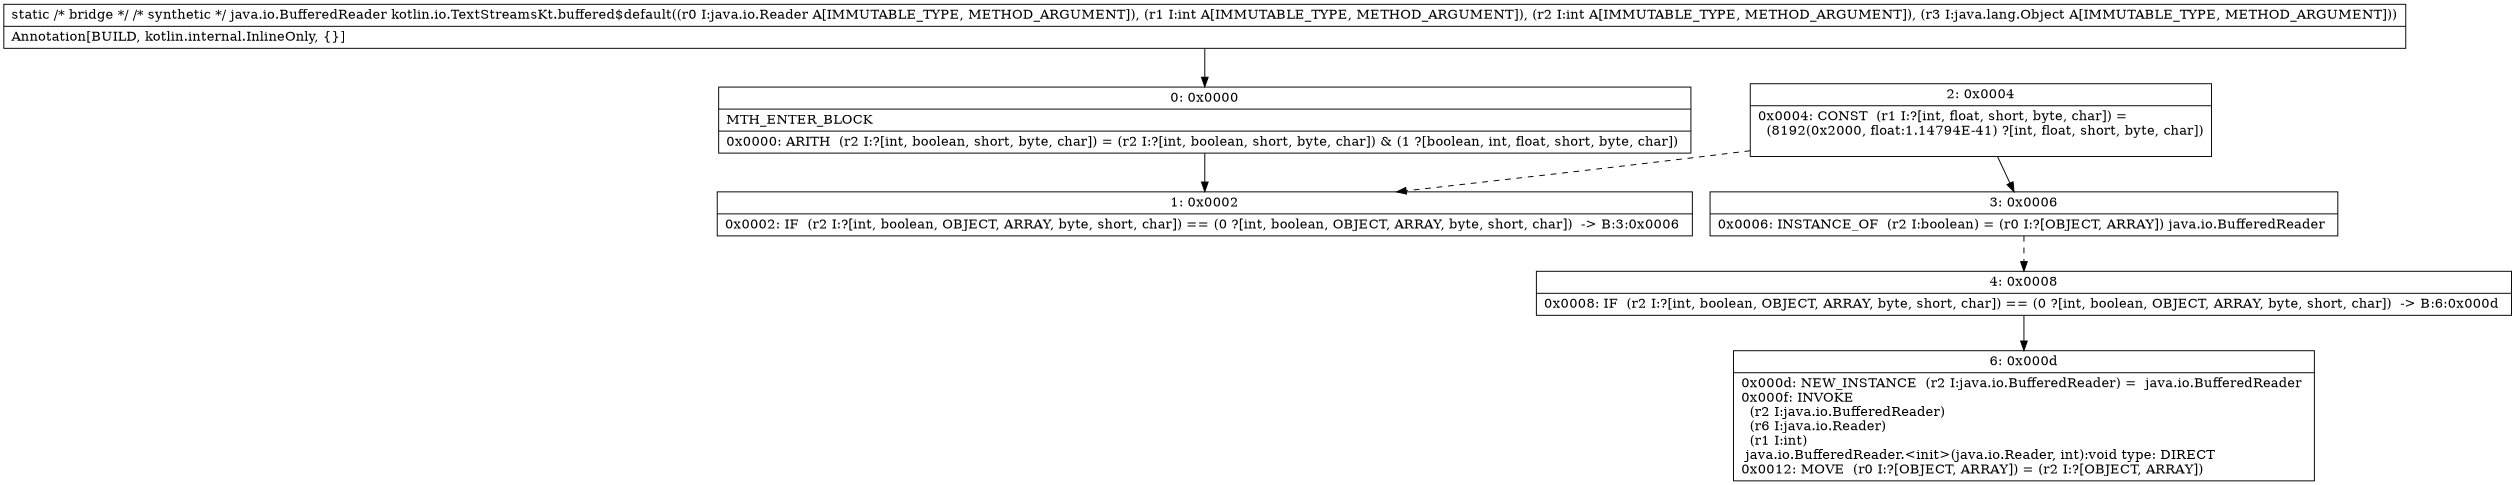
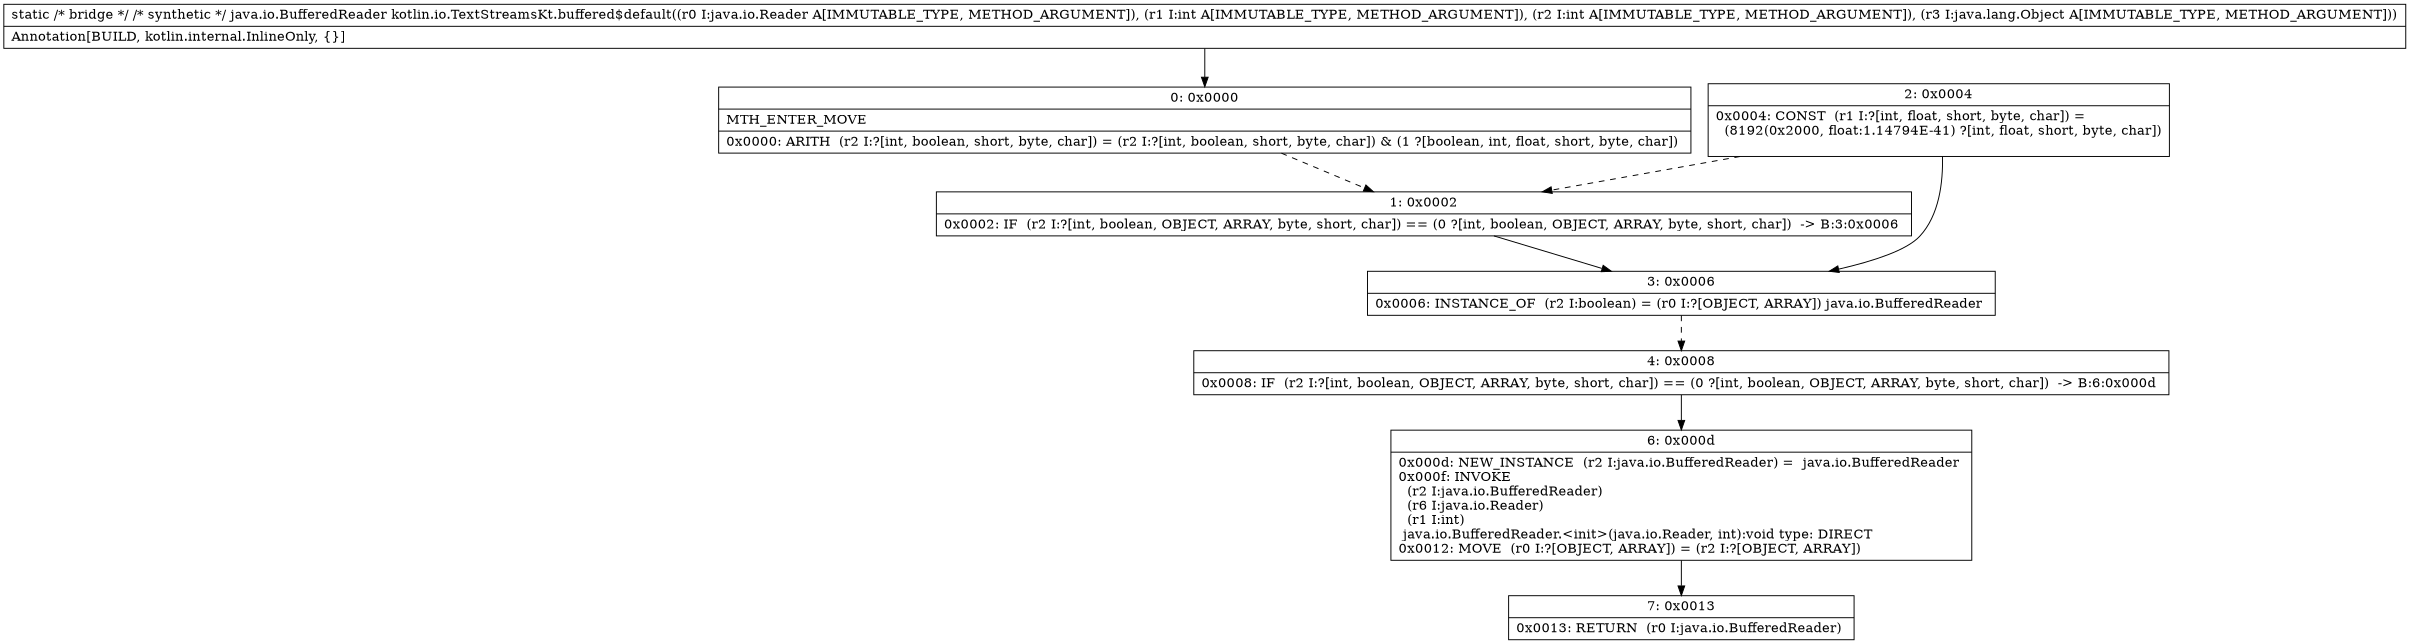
(800, 120) -> (797, 120)
(1205, 168) -> (1323, 171)
none -> (1548, 252)
none -> (1681, 618)
